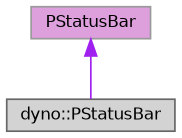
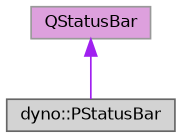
(91, 23) -> (91, 23)
